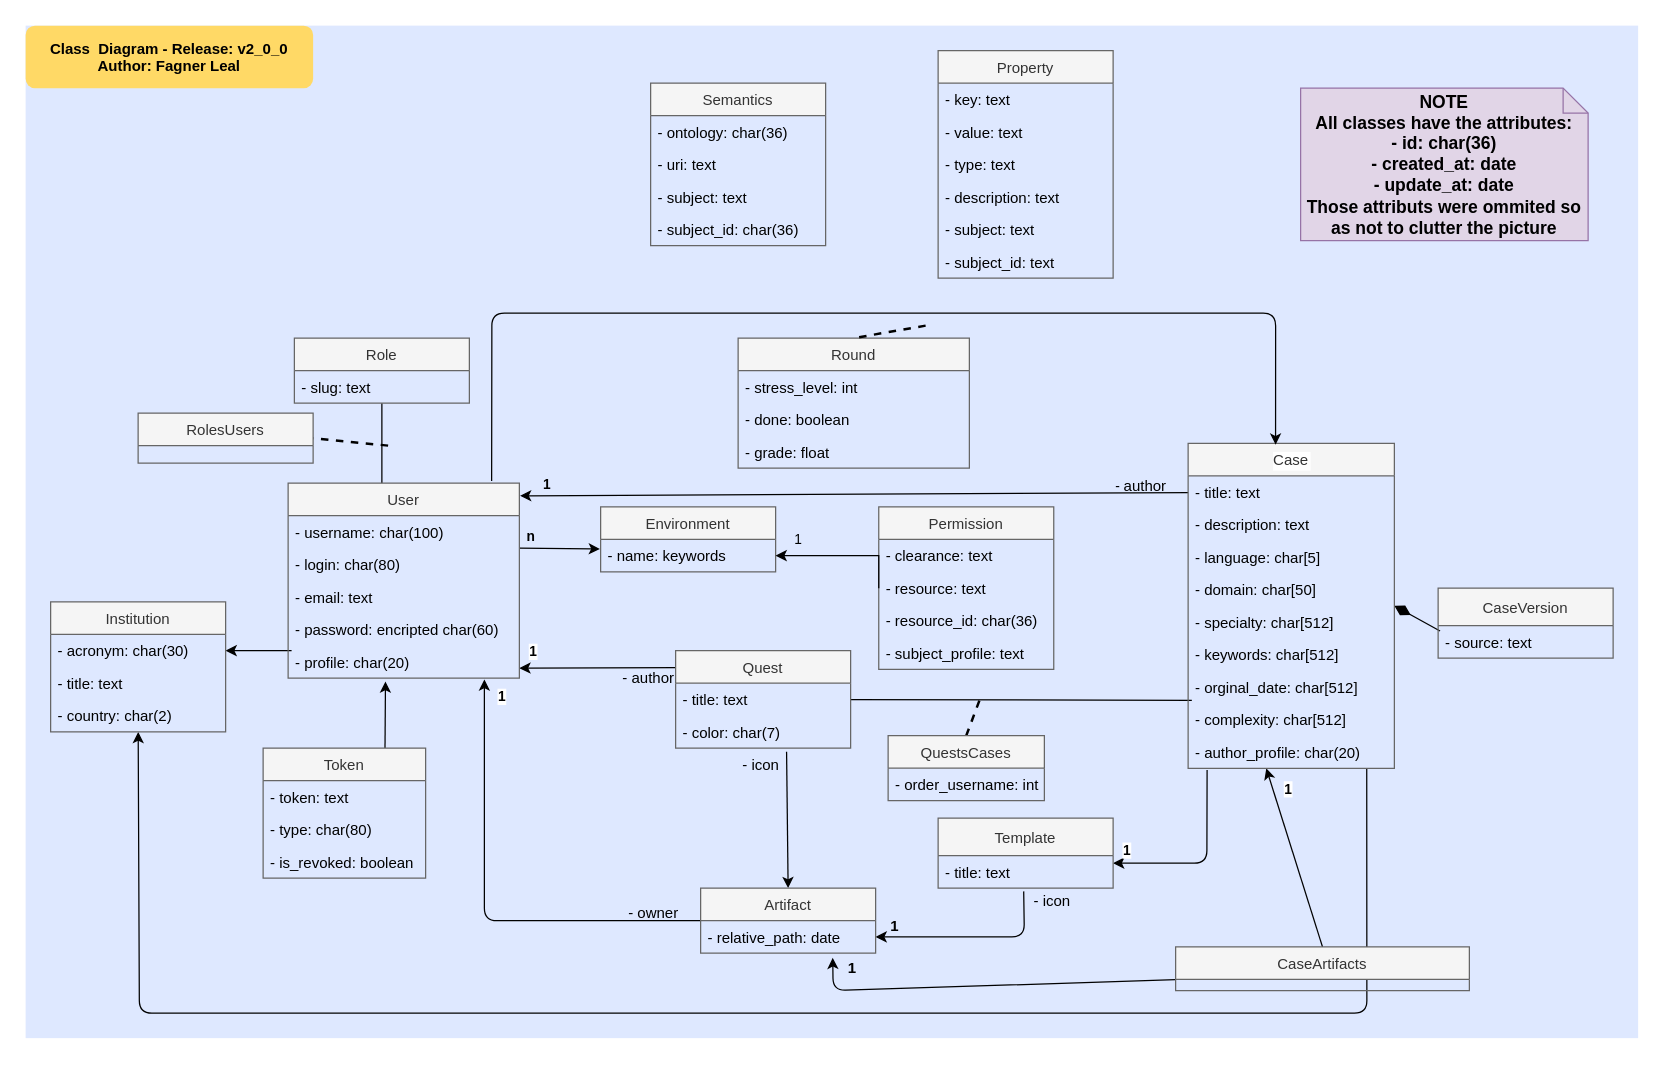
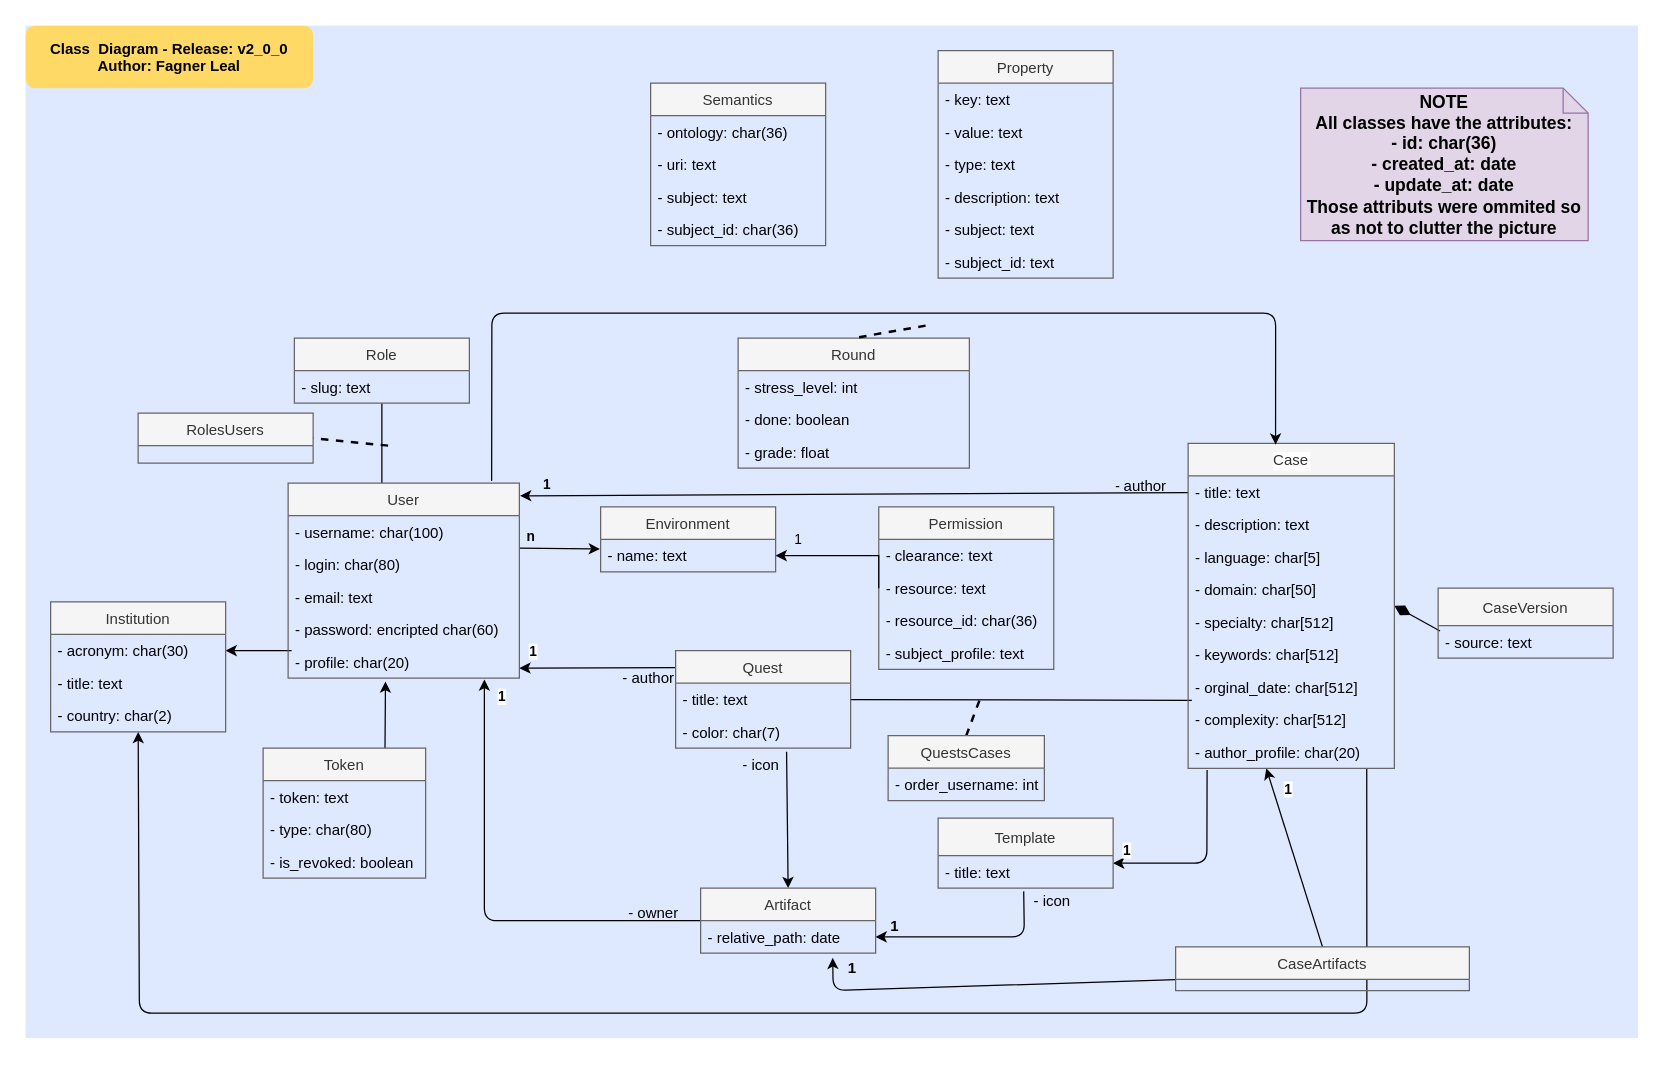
(669, 556) -> (652, 556)
